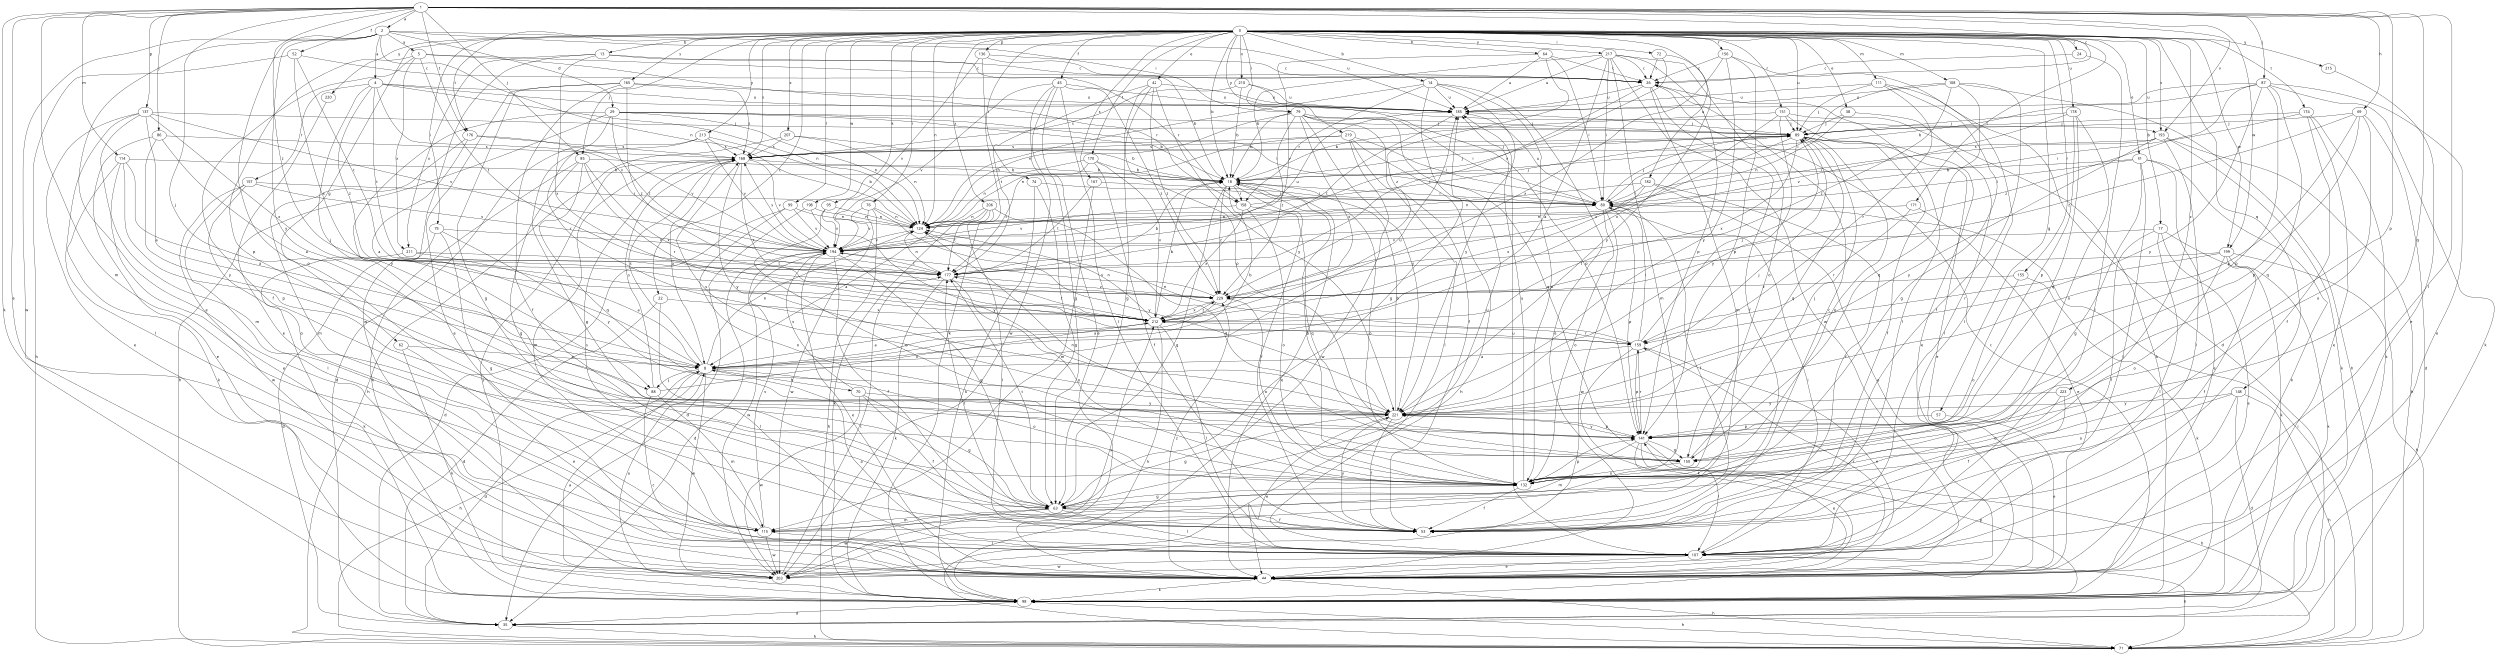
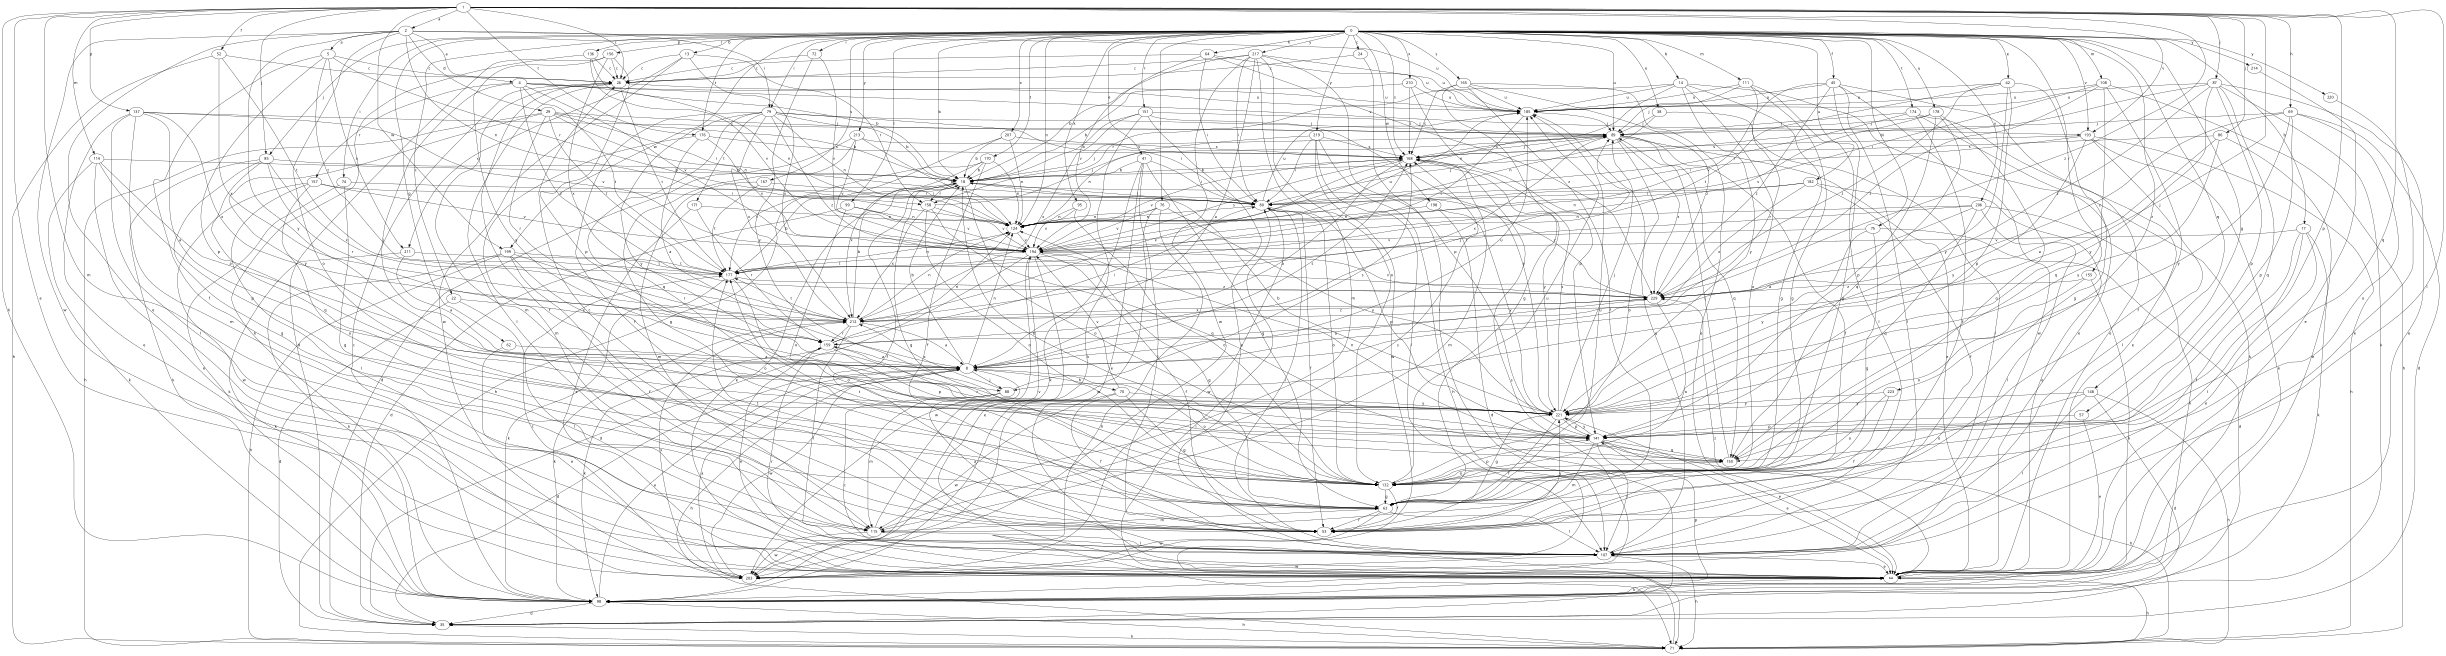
(1799, 36) -> (727, 149)
(2329, 69) -> (2254, 69)
(635, 591) -> none
